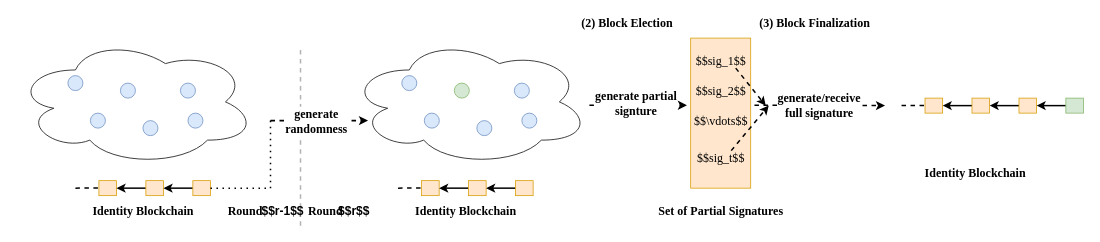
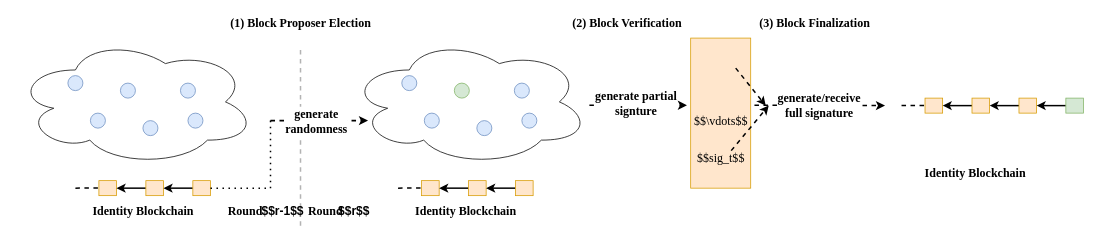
none -> (300, 23)
(627, 23) -> (627, 23)
(720, 60) -> none
(720, 90) -> none
(720, 210) -> none
